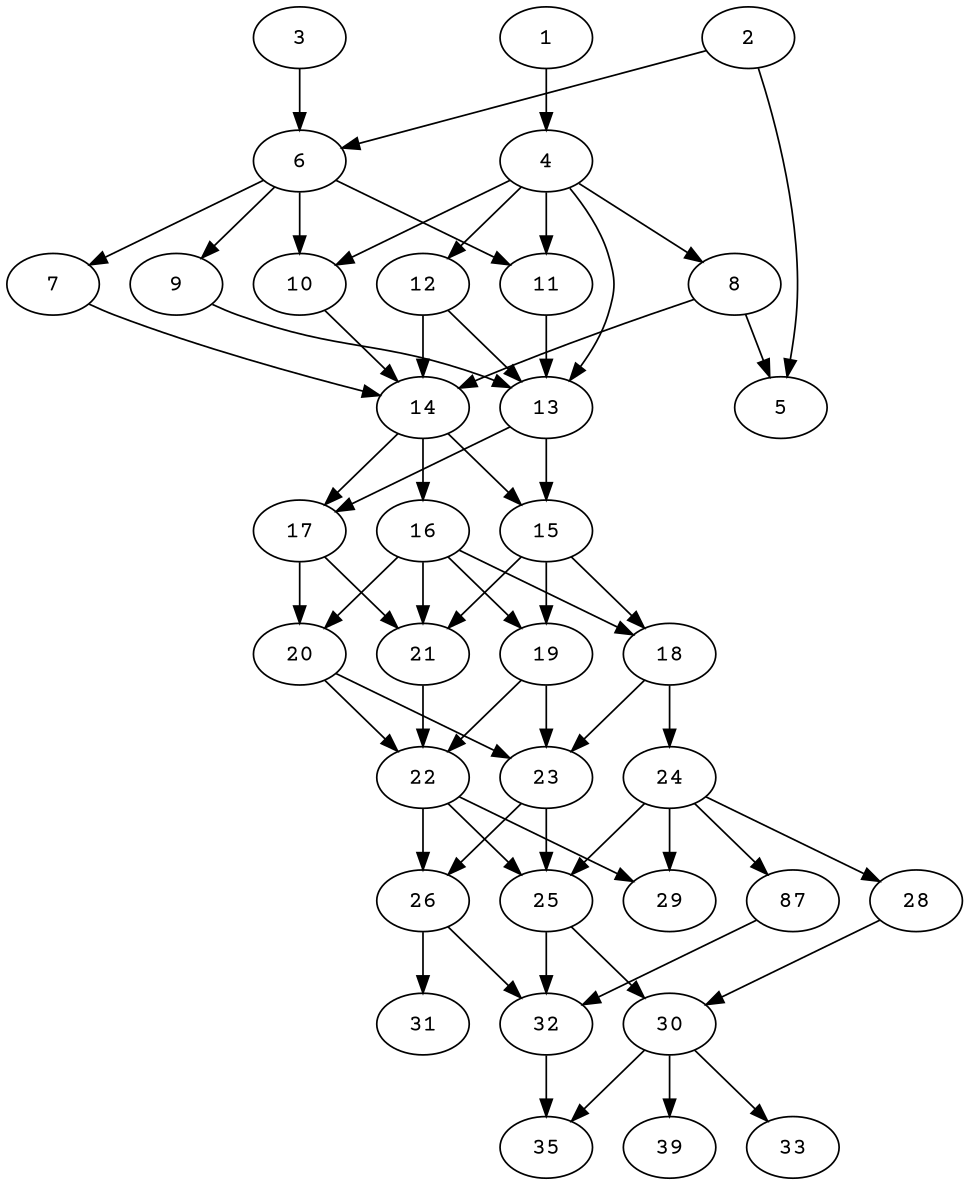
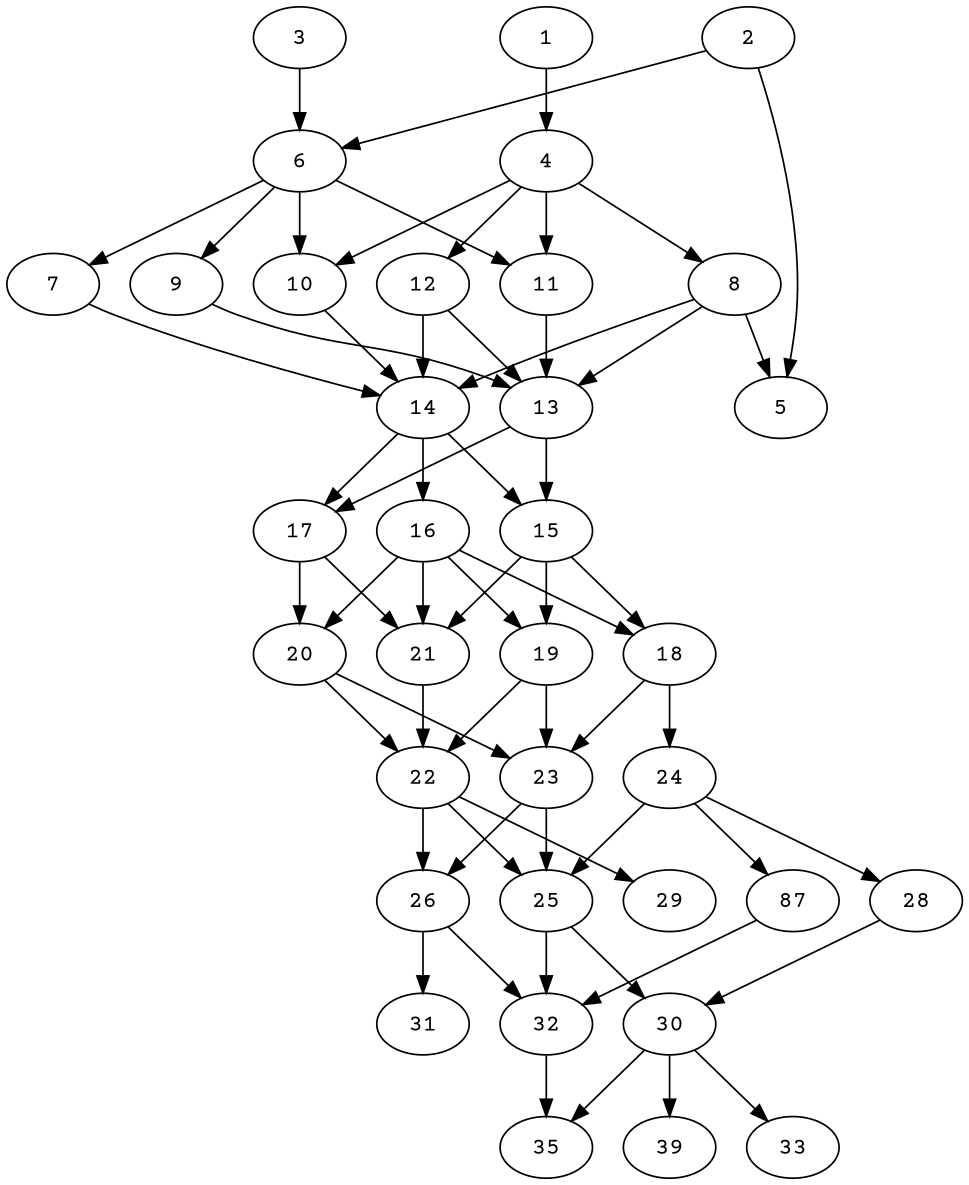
(613, 275) -> (648, 341)
(670, 831) -> none
